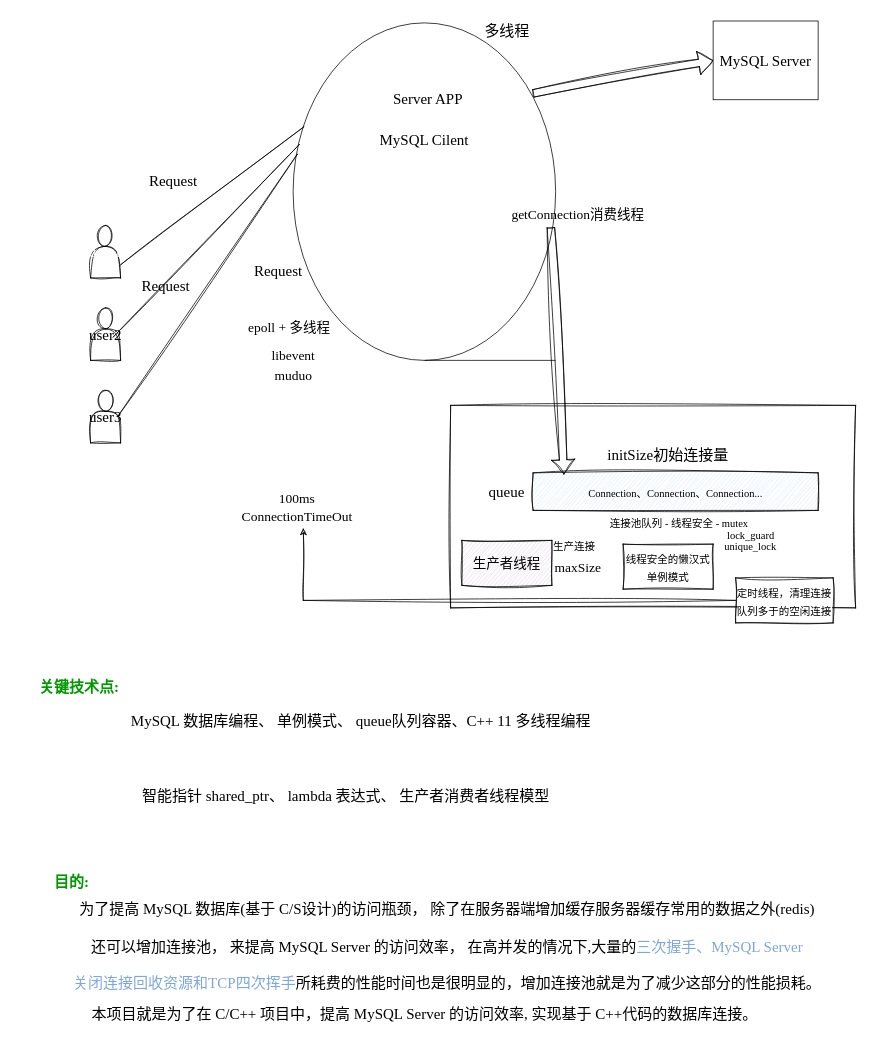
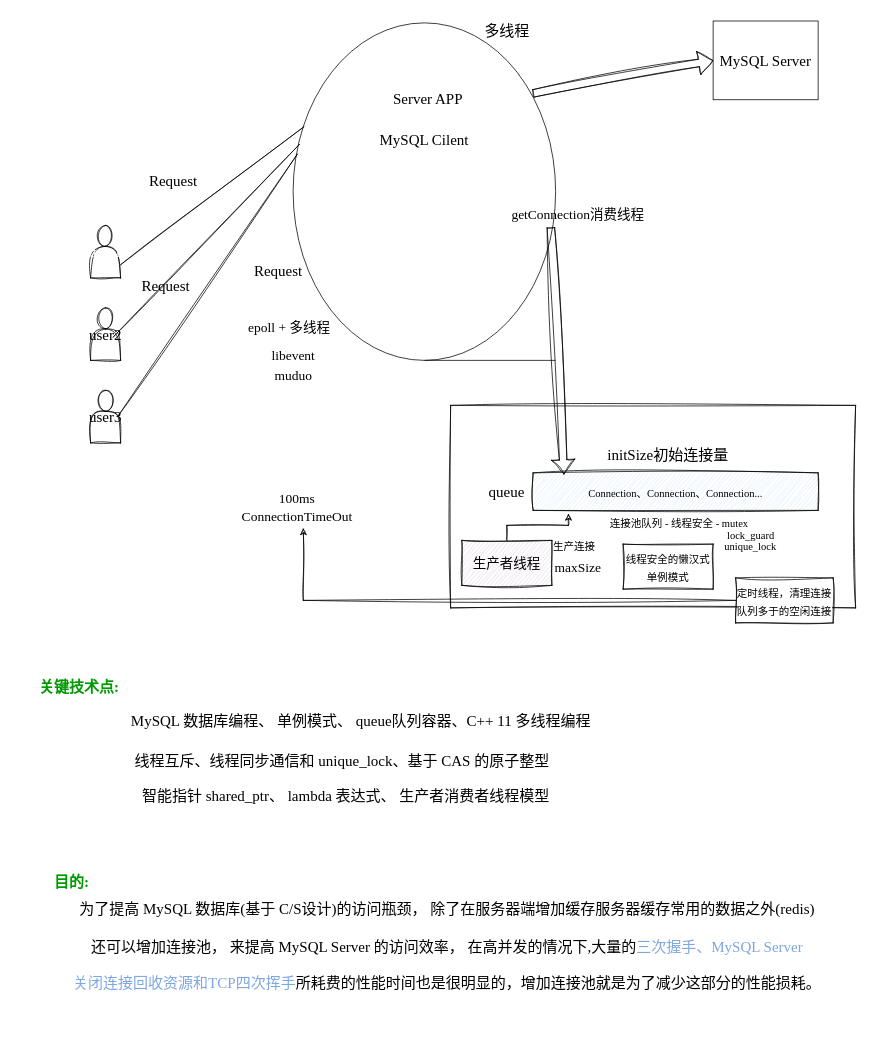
none -> (533, 525)
none -> (342, 760)
(424, 1013) -> none
